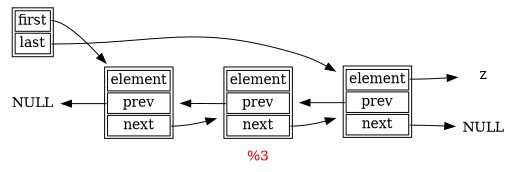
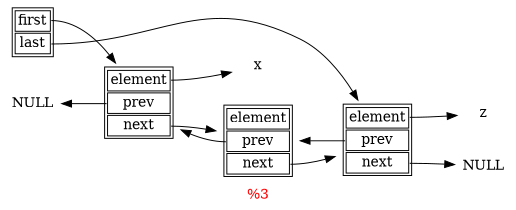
none -> (258, 66)
